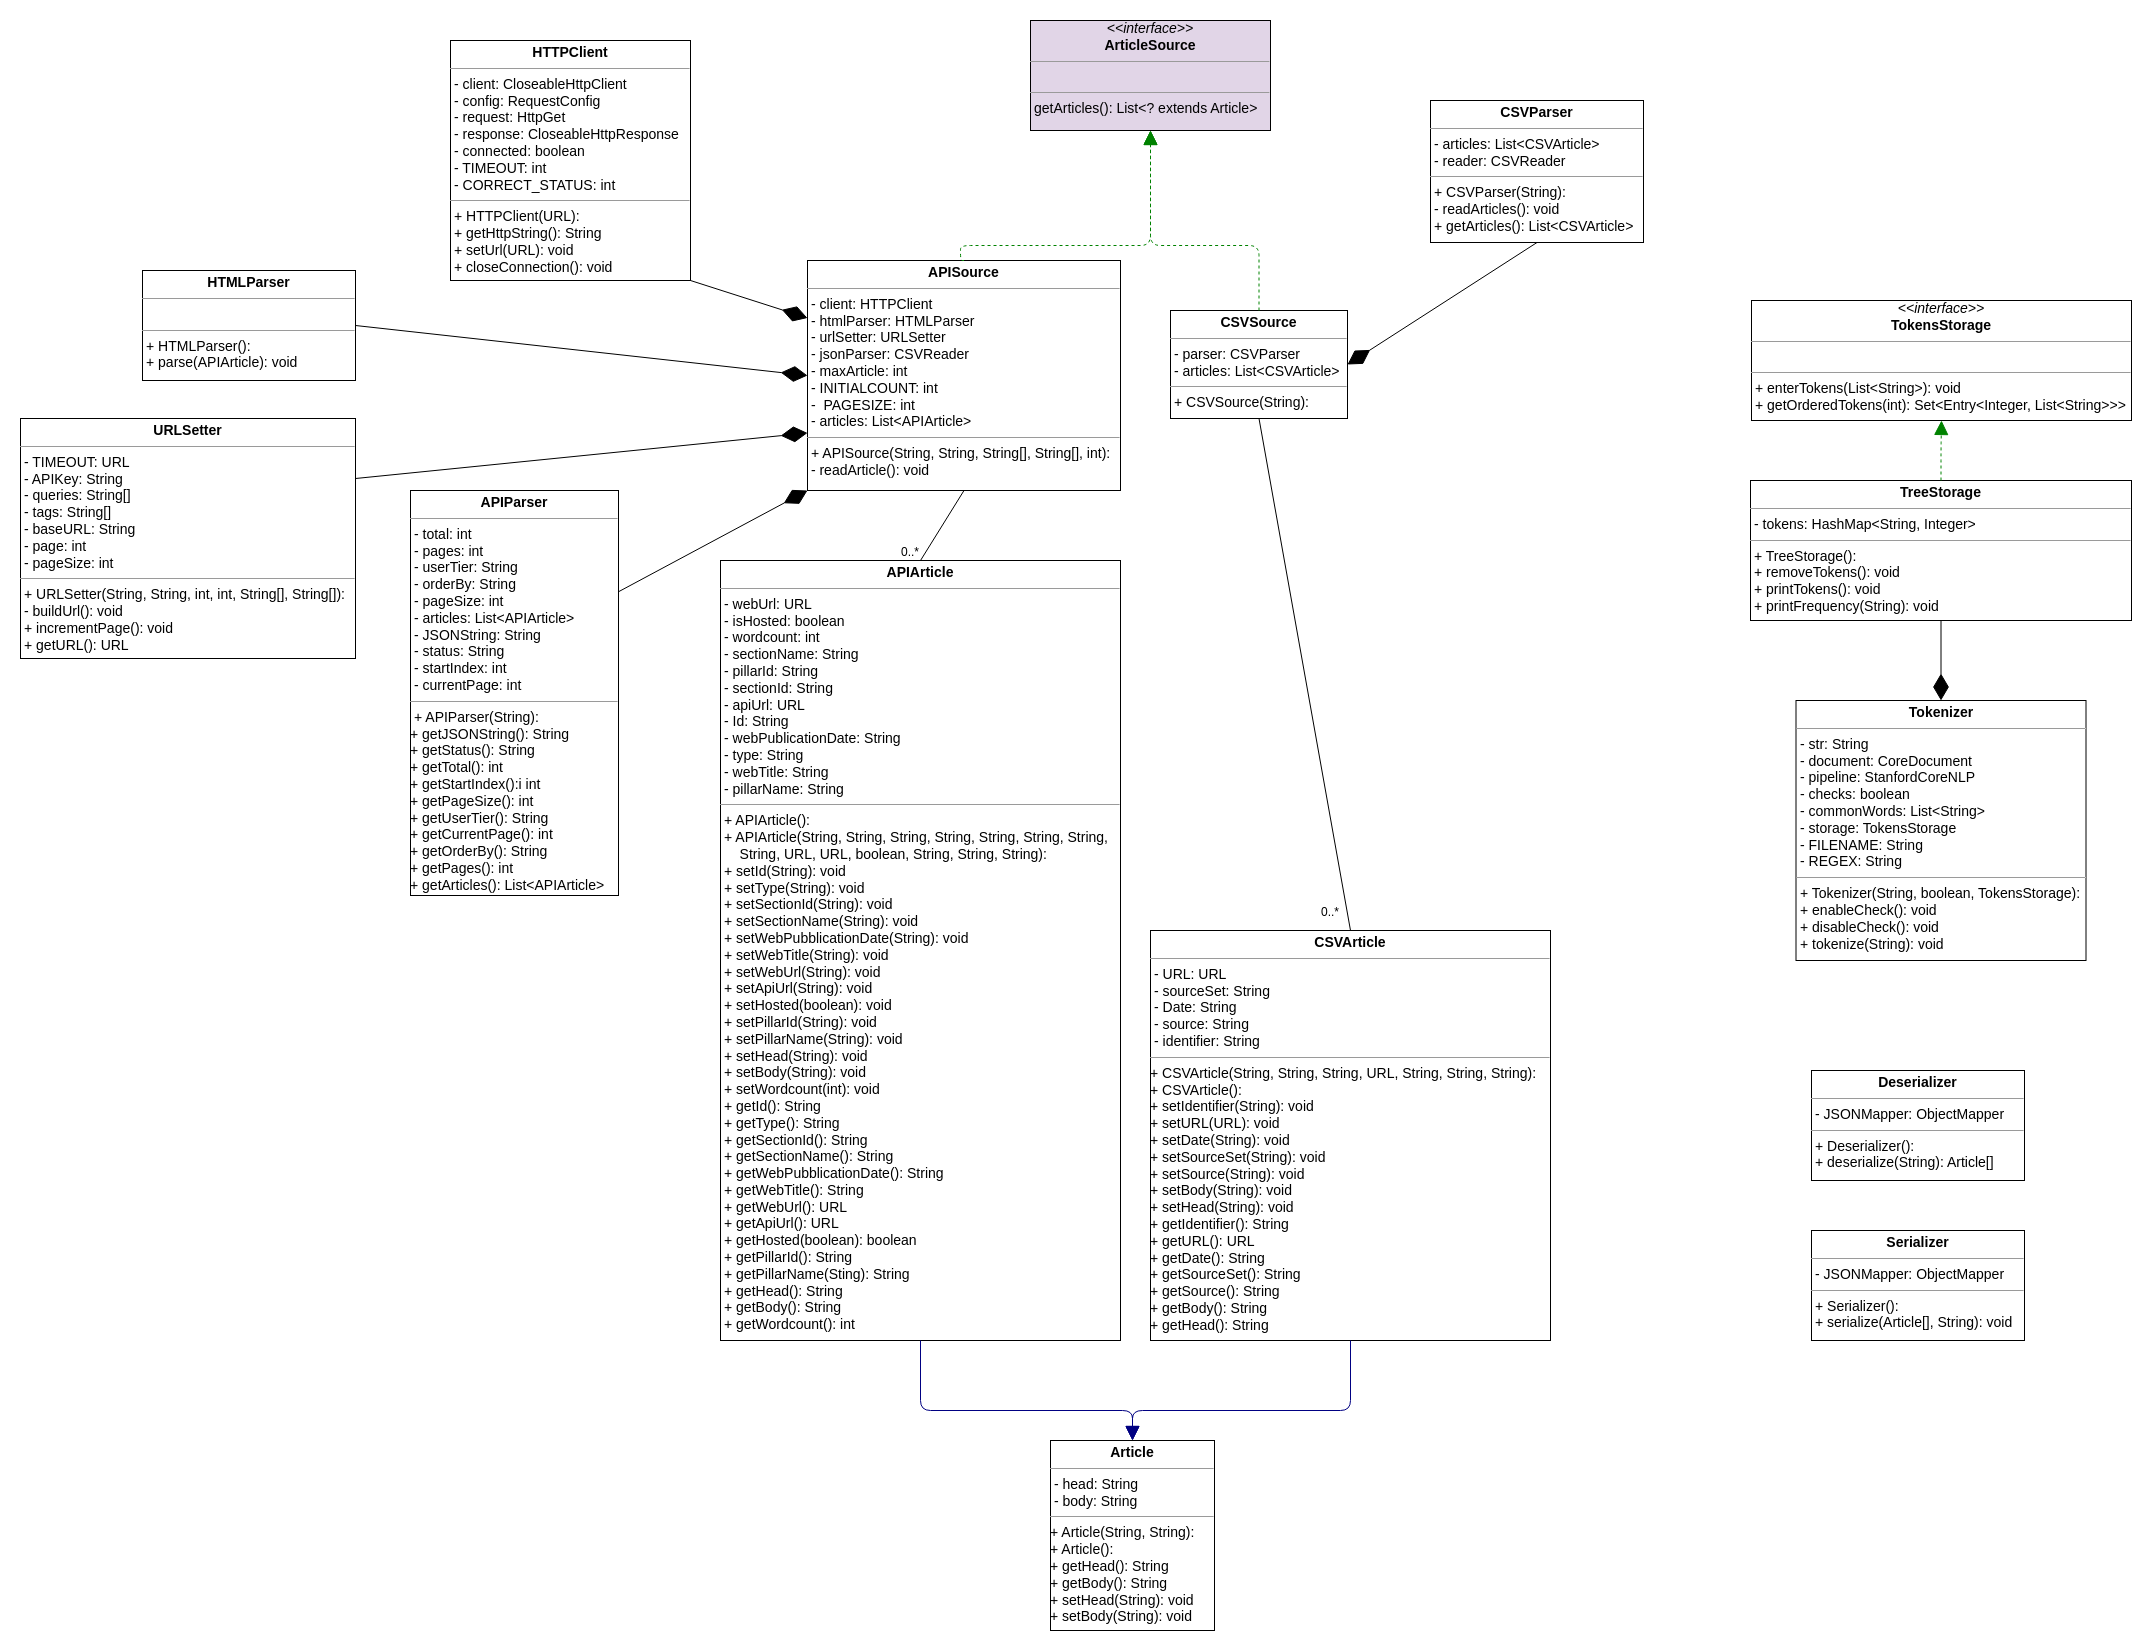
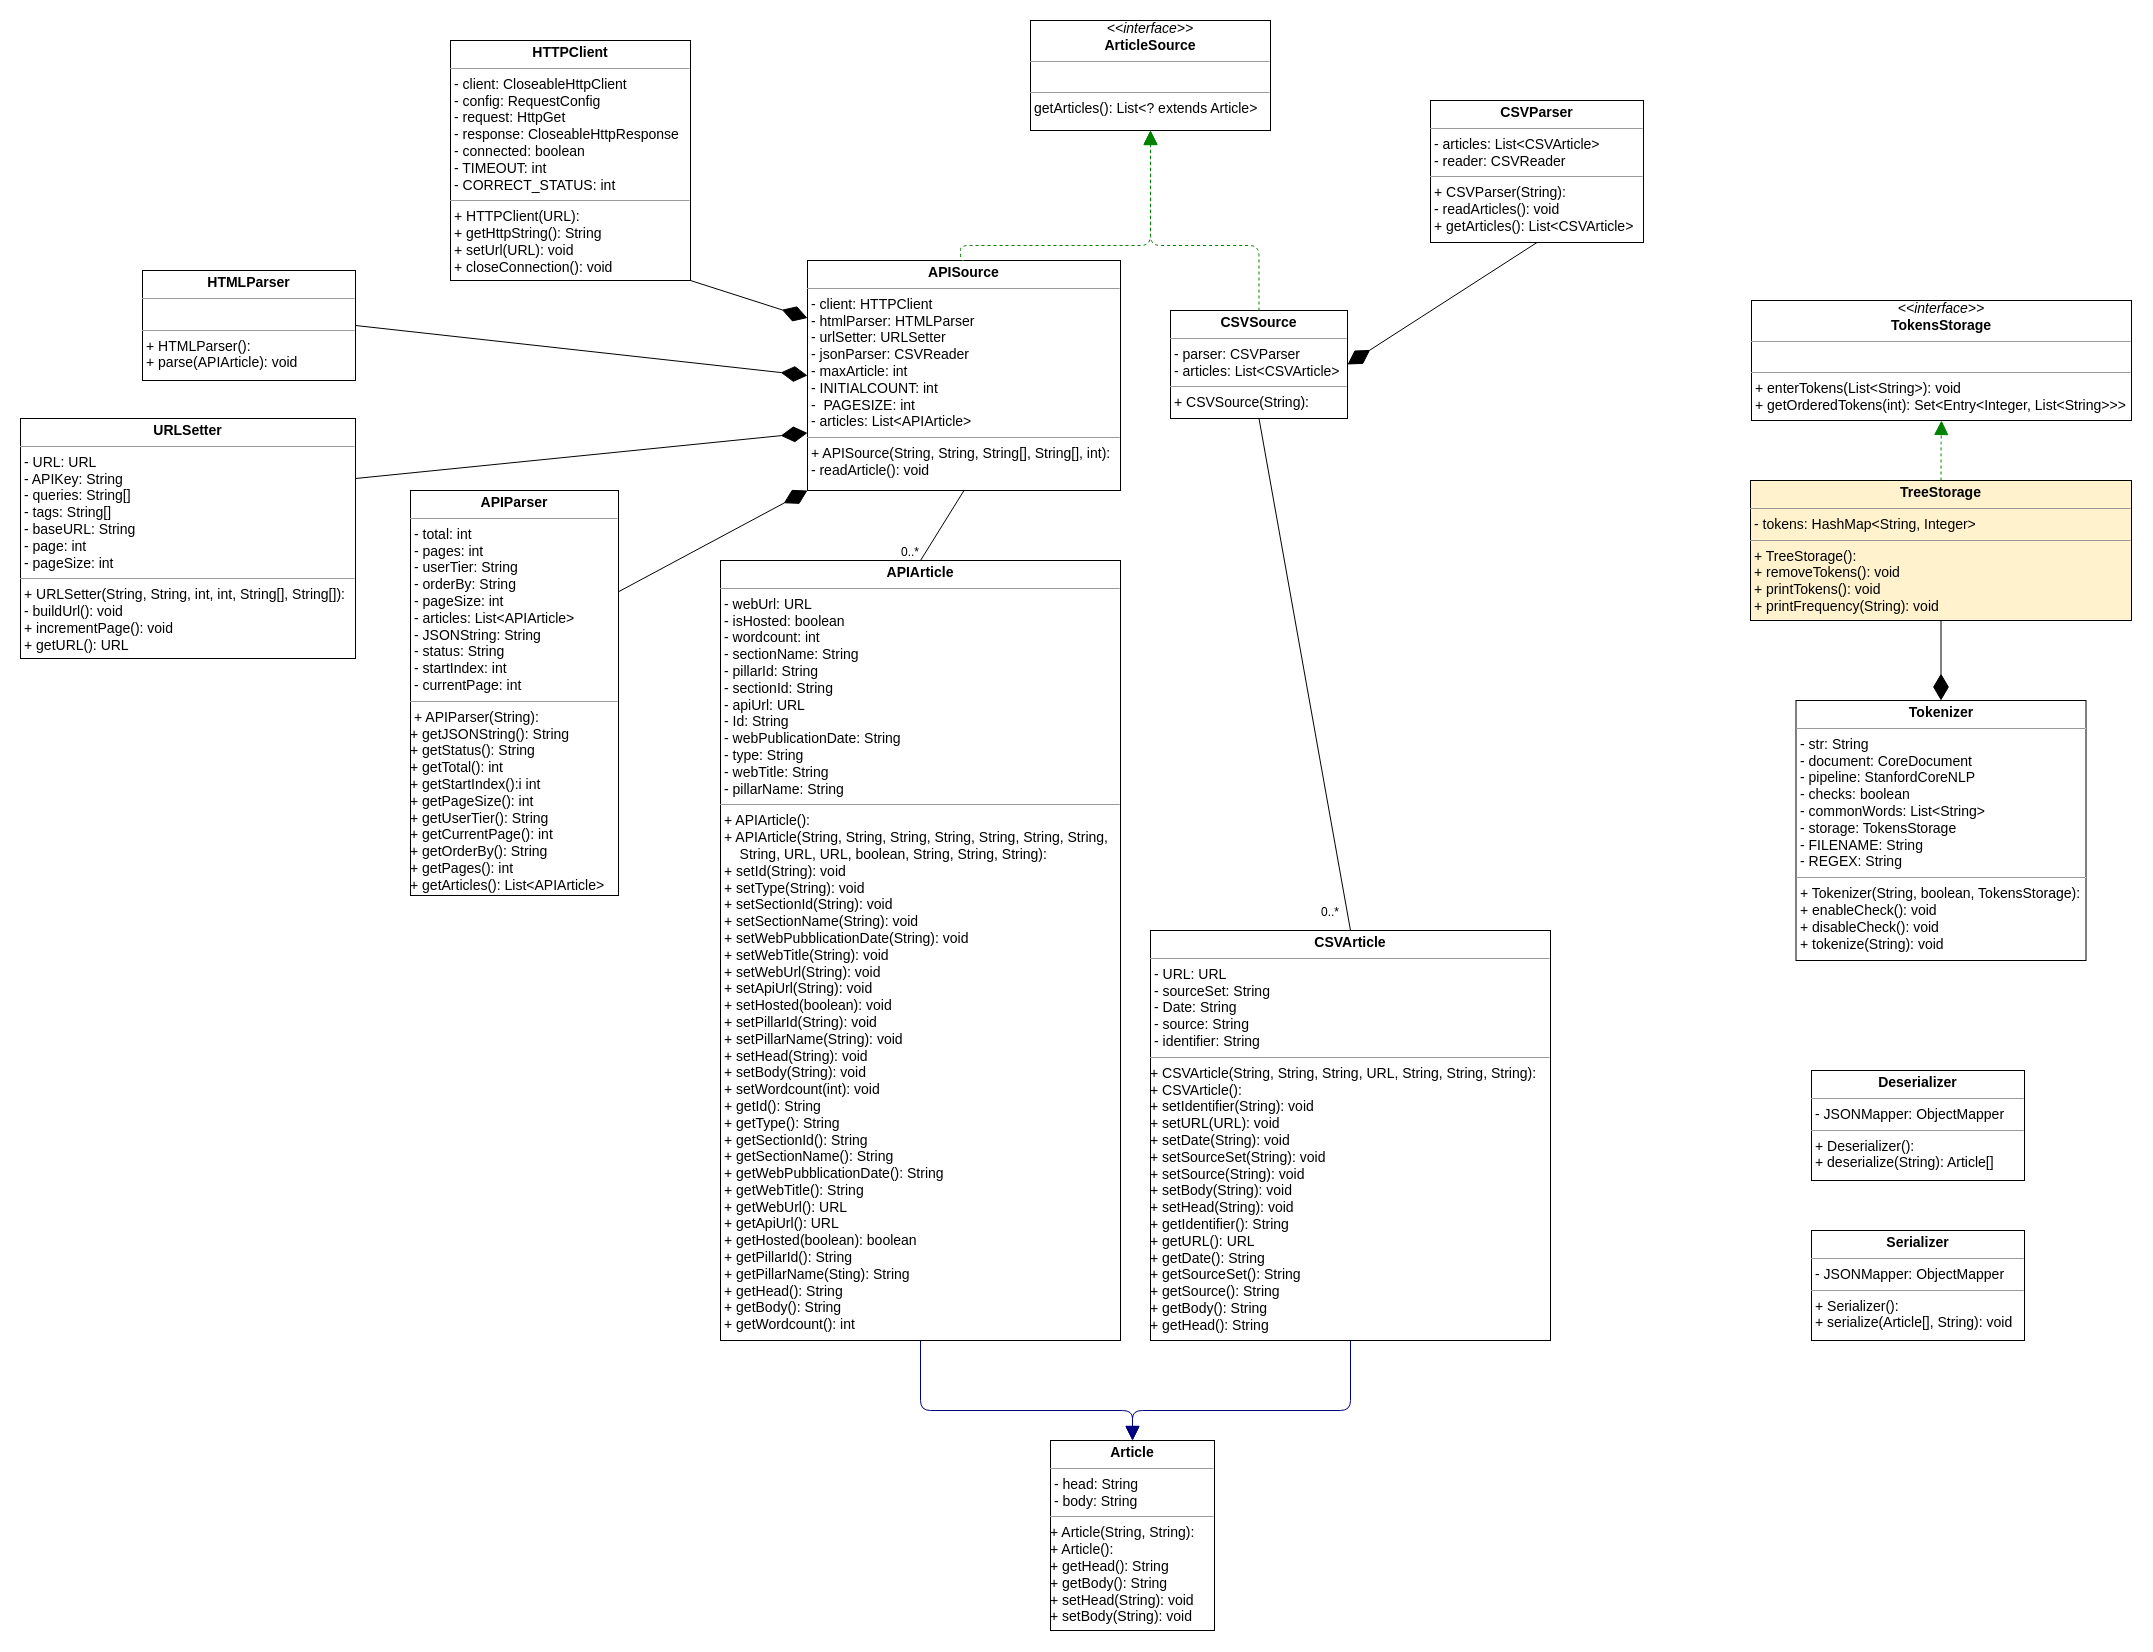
(1151, 76) -> (1151, 76)
(215, 519) -> (215, 519)
(1941, 551) -> (1941, 551)
